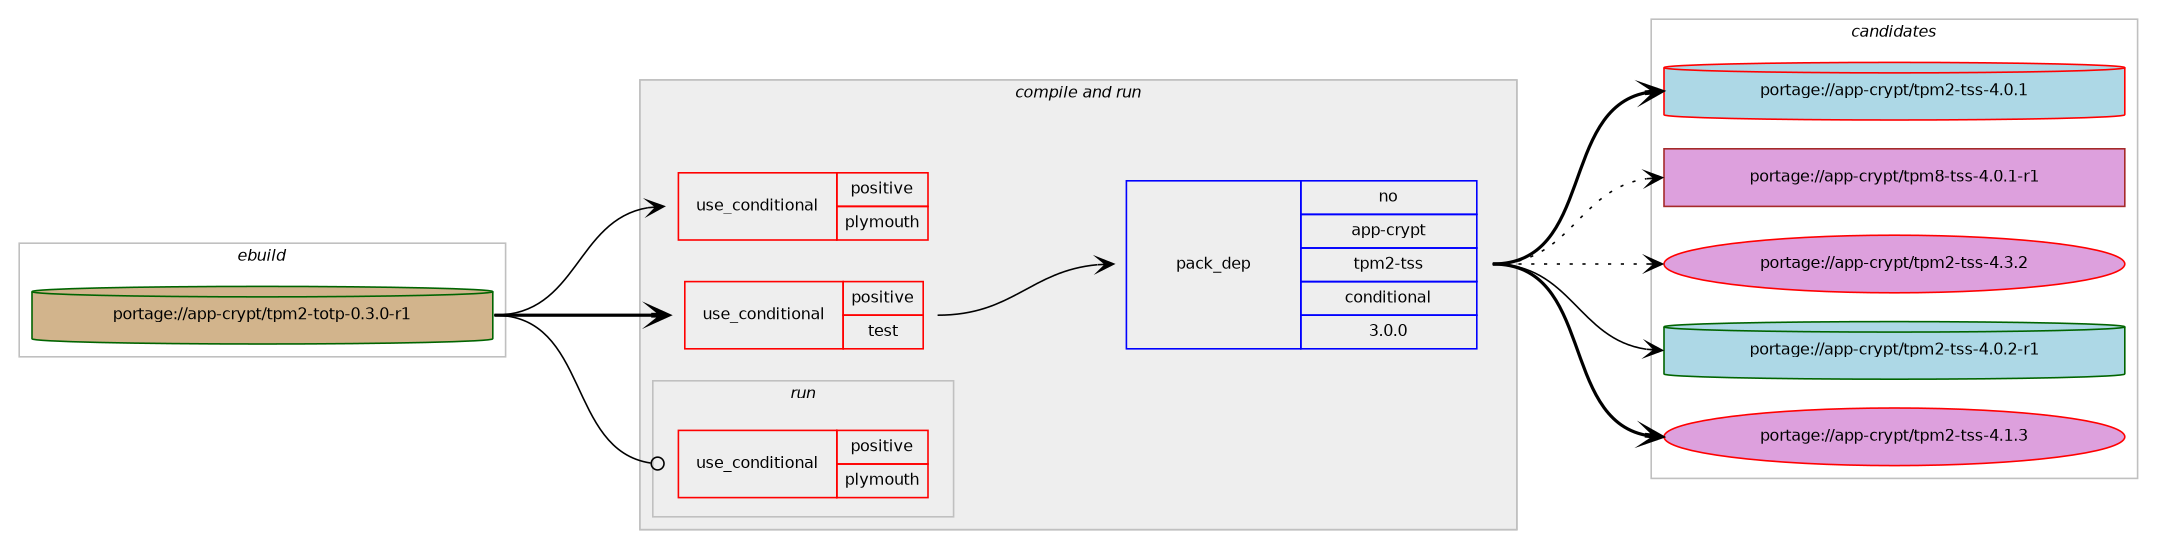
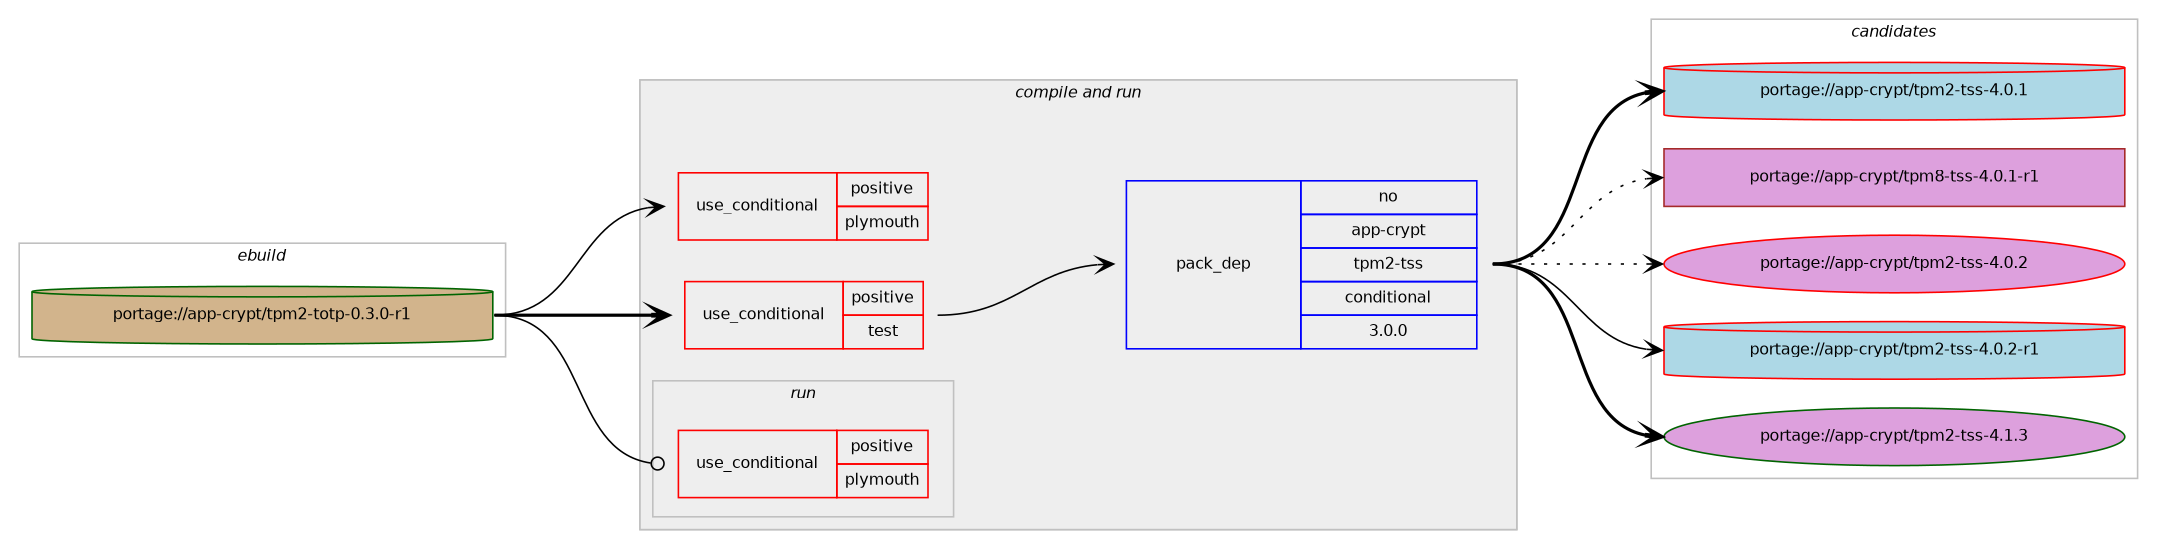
(1894, 264) -> (1894, 264)
(1894, 350) -> (1894, 350)
(1894, 437) -> (1894, 437)
